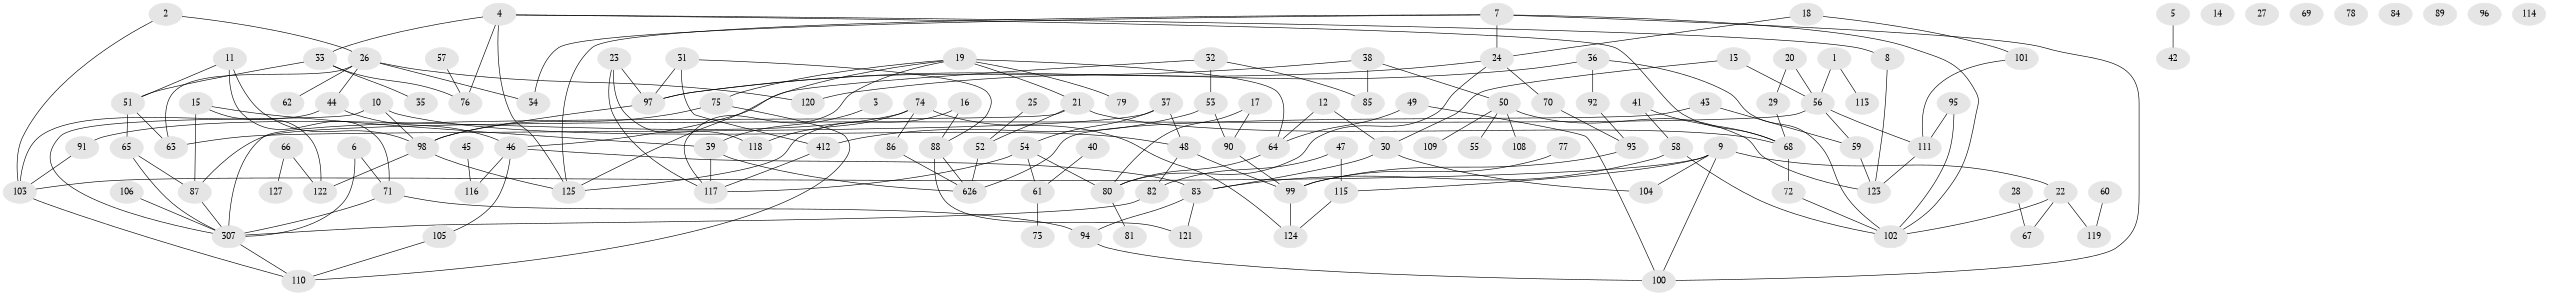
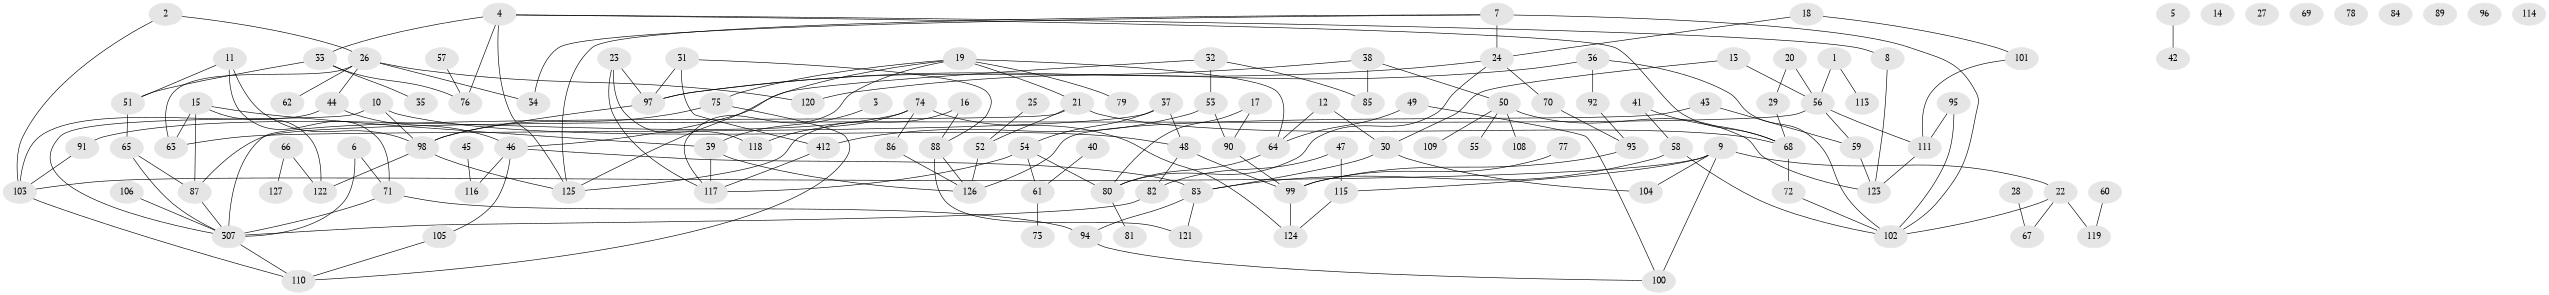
(2131, 76) -> none
(150, 125) -> (181, 130)
(970, 192) -> (970, 192)
